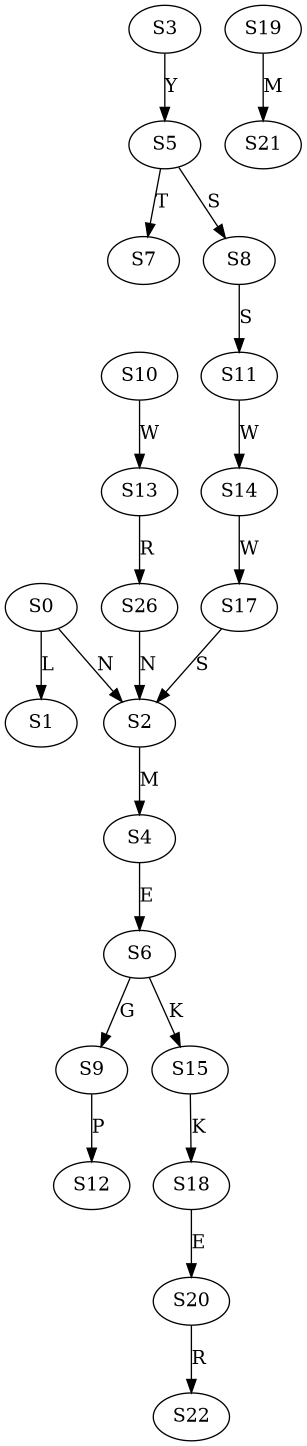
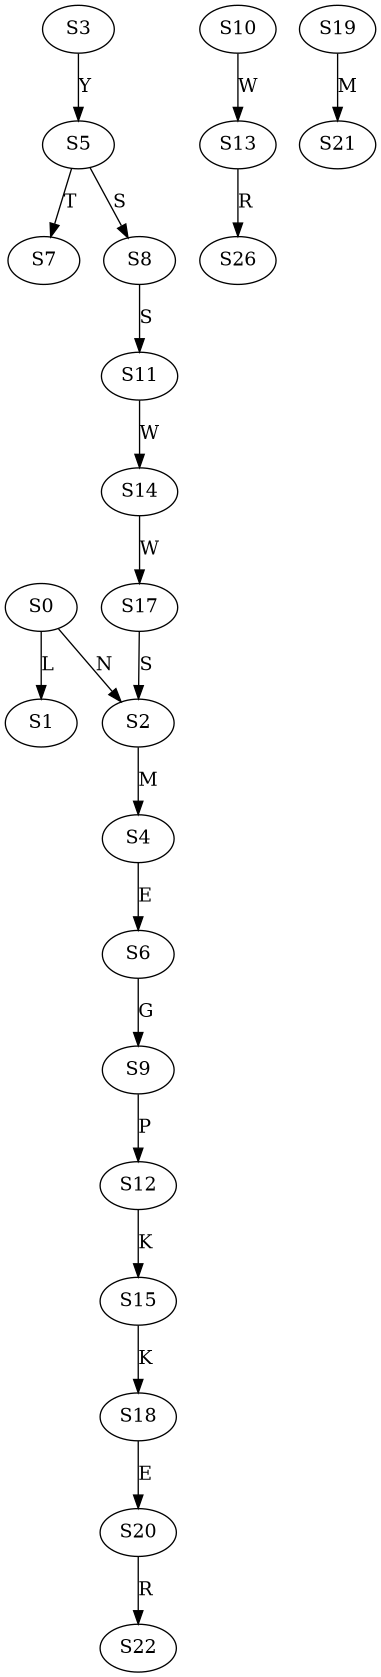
(140, 659) -> none
(162, 1006) -> (138, 1237)
